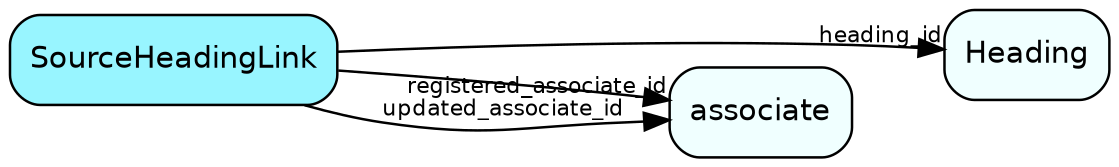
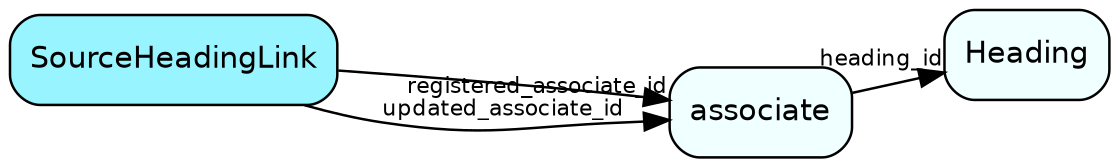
(628, 44) -> (886, 85)
